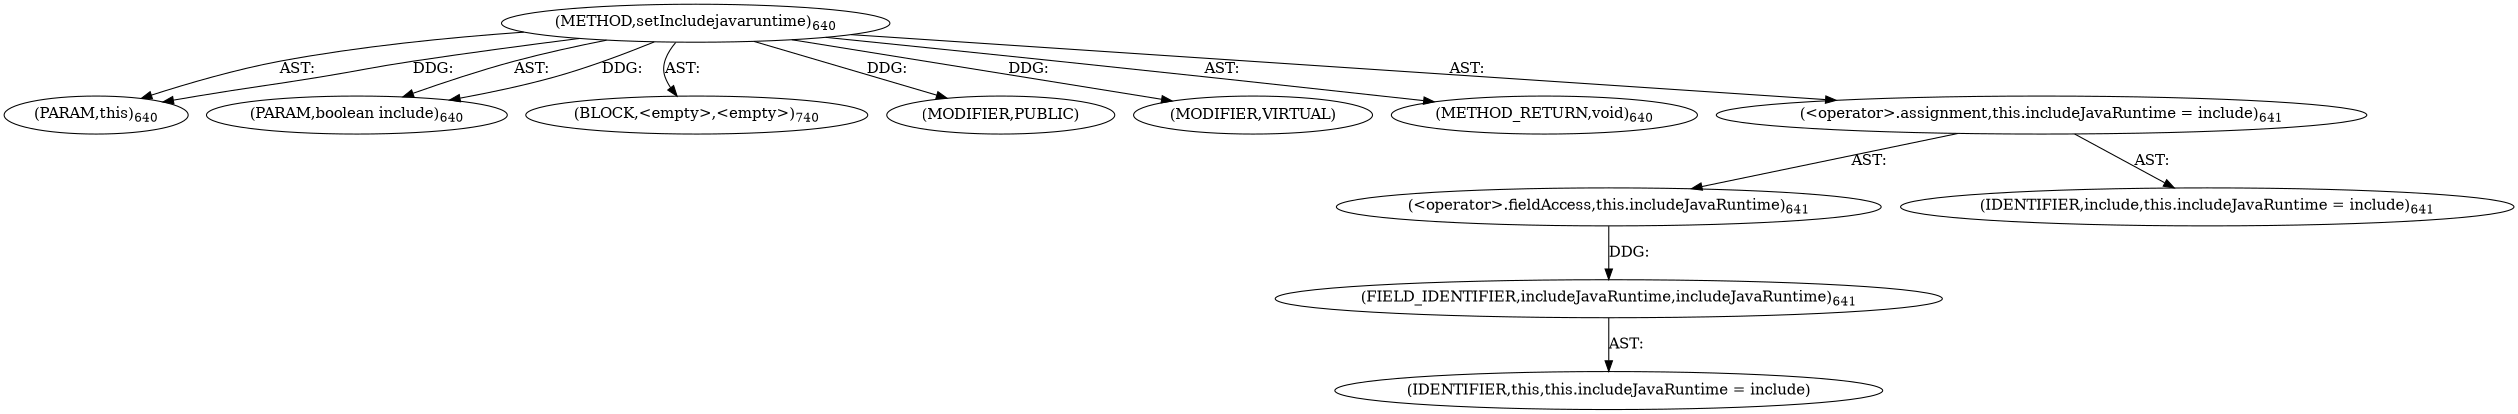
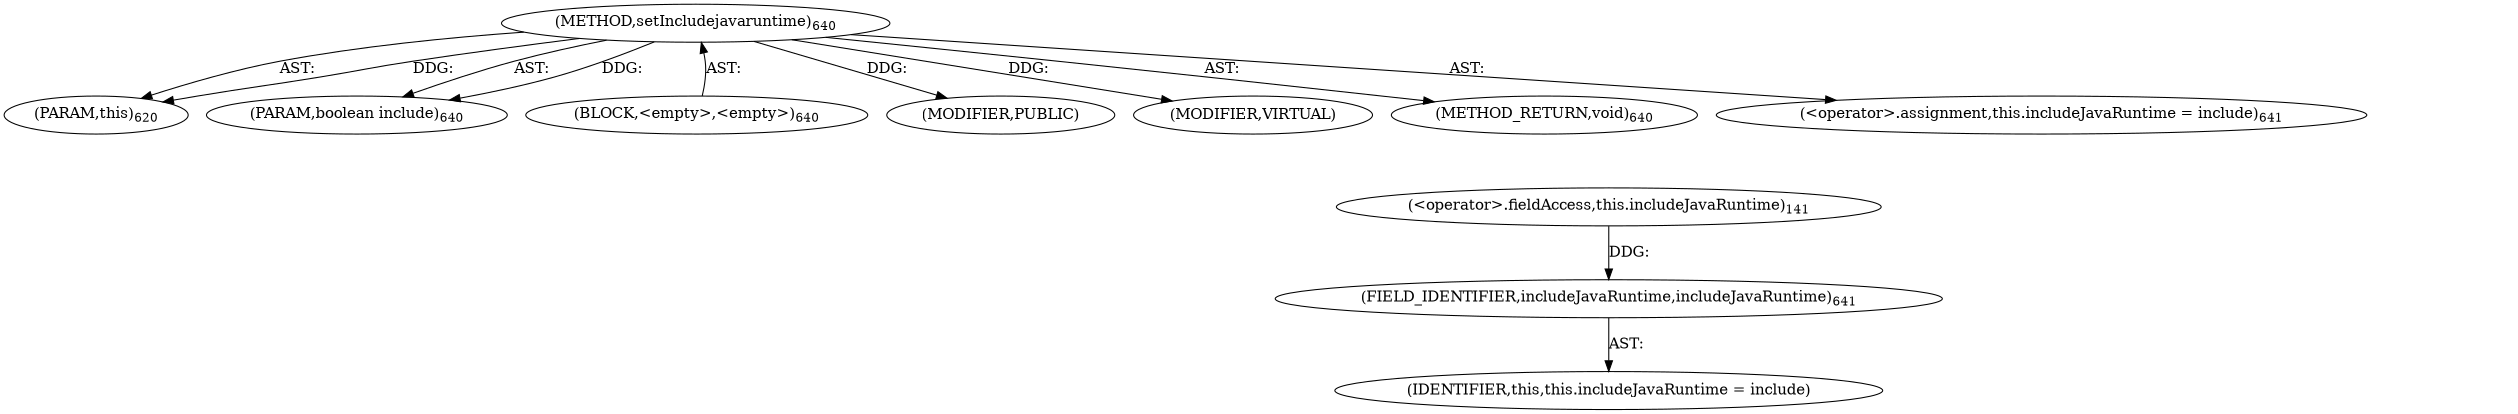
(664, 64) -> (706, 75)
(146, 113) -> (146, 113)
(808, 113) -> (808, 113)
(1830, 160) -> none
(1798, 205) -> (1798, 205)
(2207, 207) -> none
